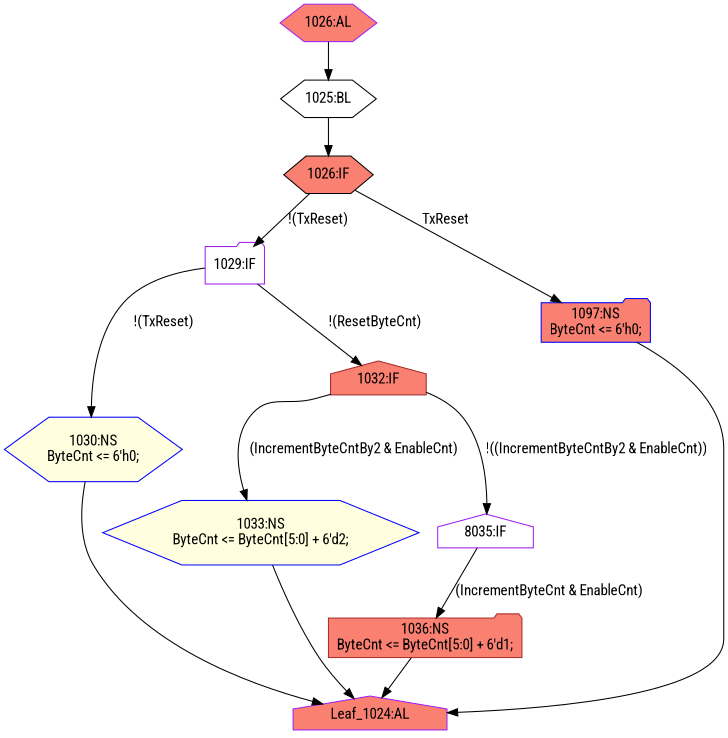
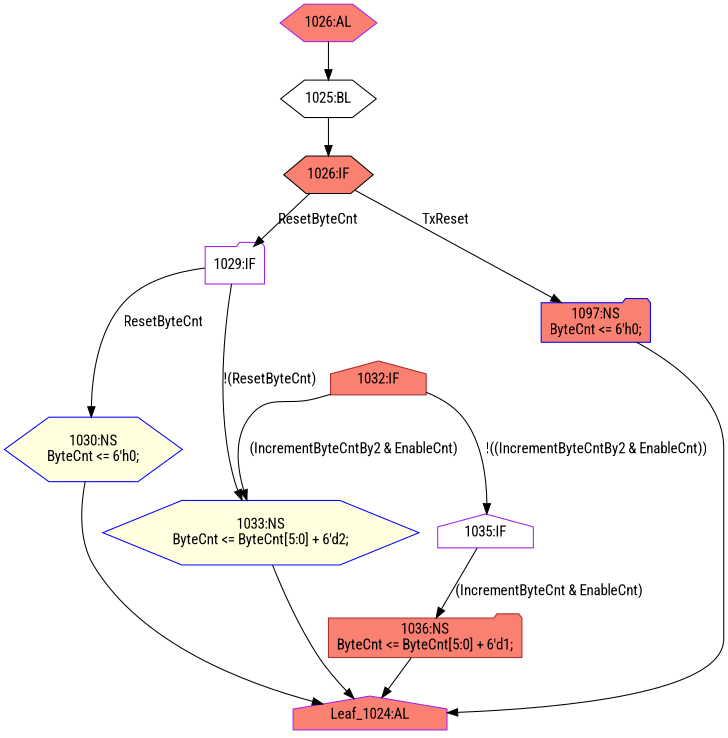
(318, 220) -> (318, 220)
(305, 321) -> (223, 388)
(164, 322) -> (164, 322)
(486, 533) -> (486, 533)
